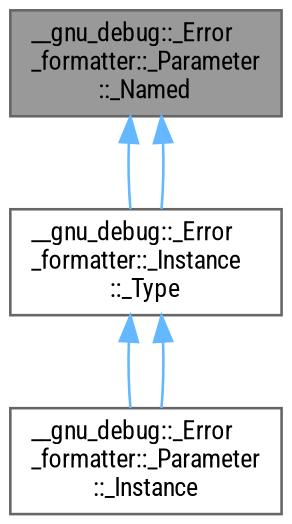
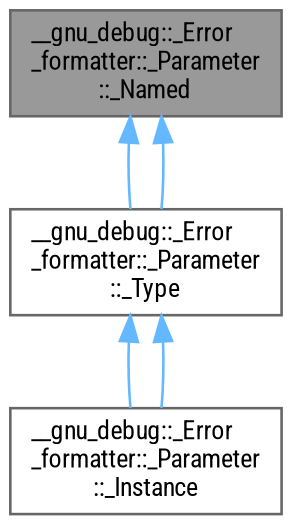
(146, 262) -> (146, 262)
